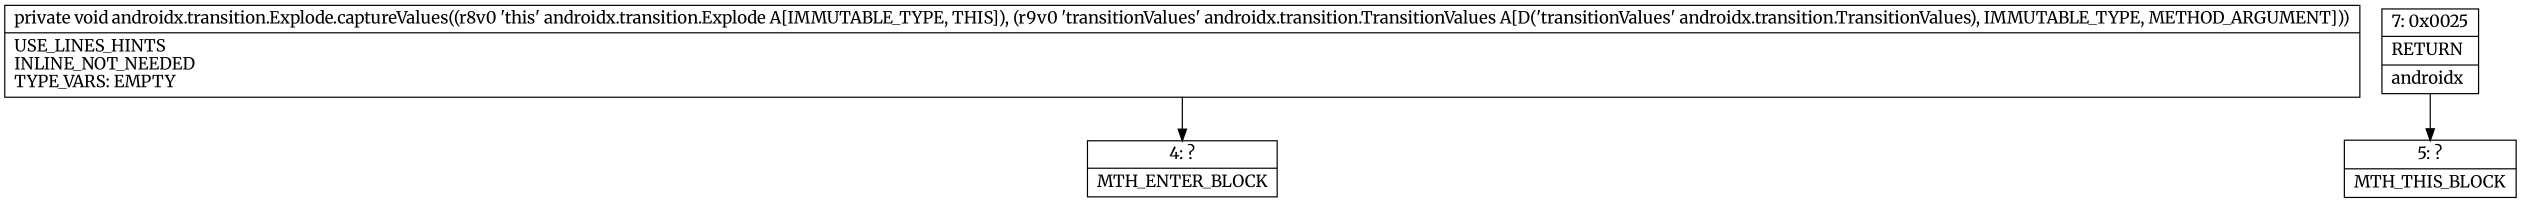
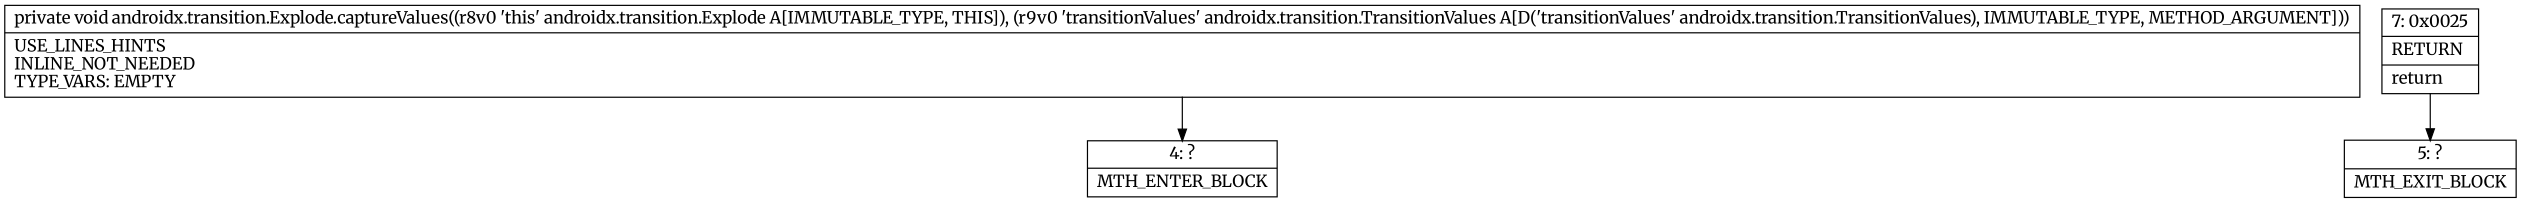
(2428, 79) -> (2417, 79)
(2430, 183) -> (2430, 183)
